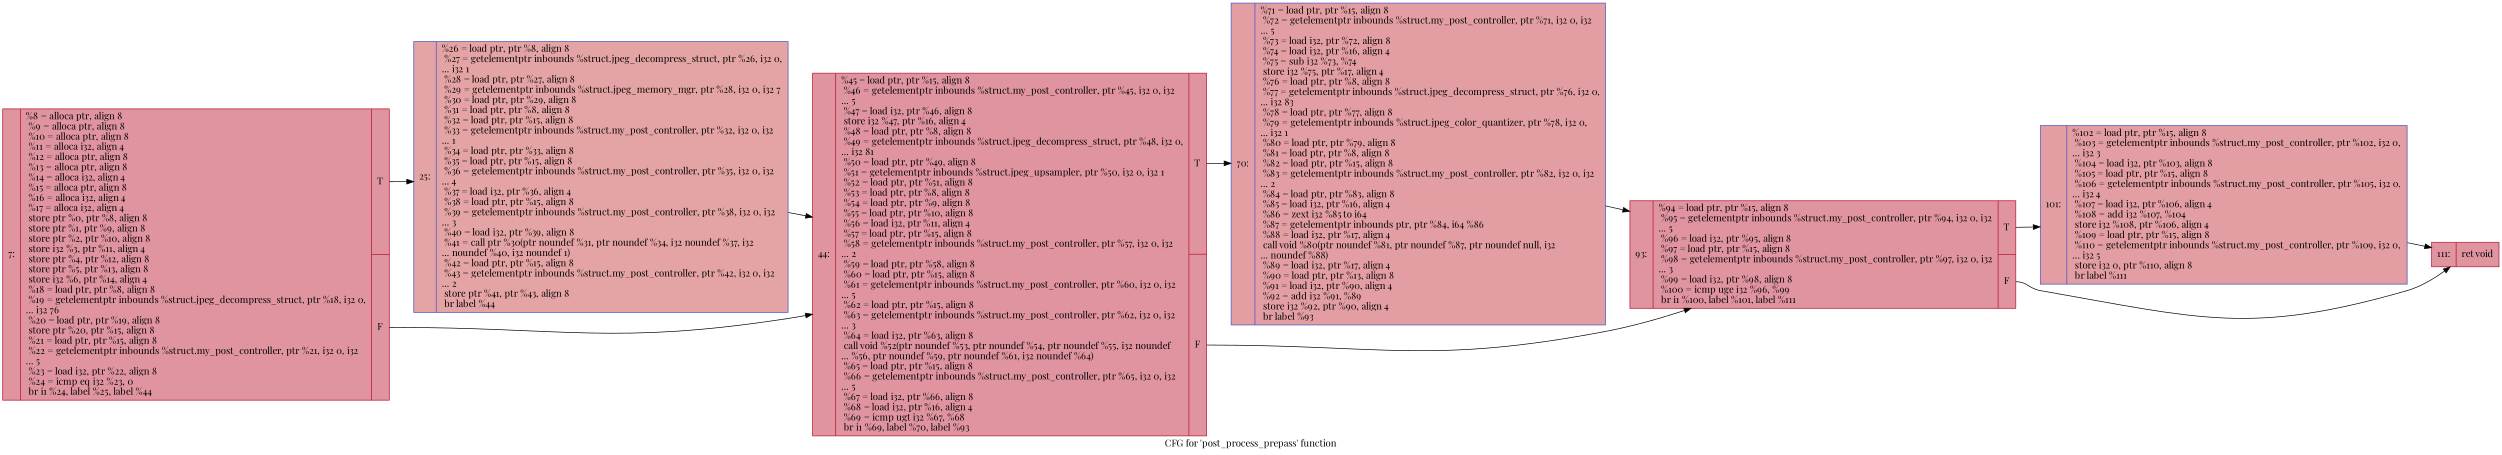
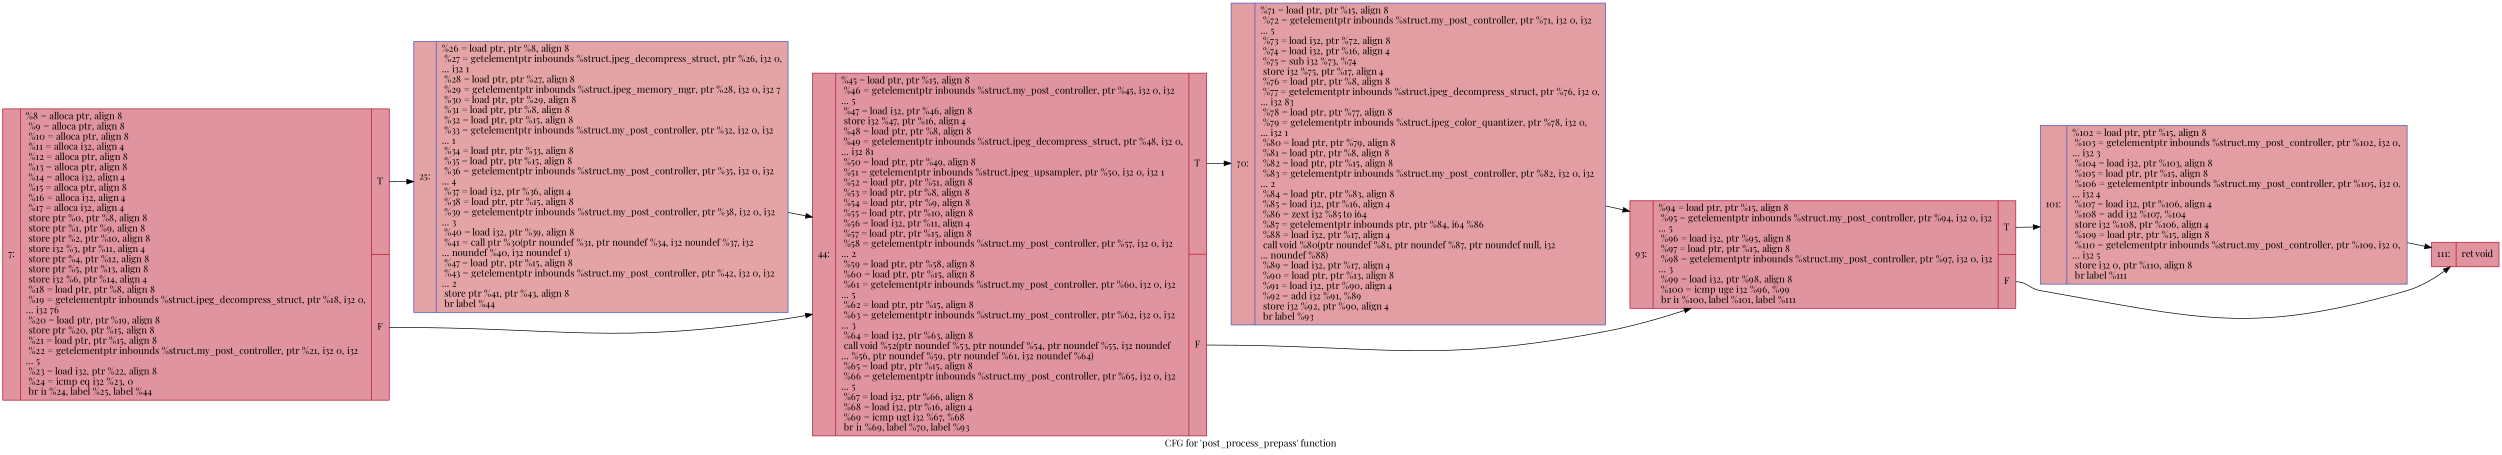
(508, 263) -> (507, 263)
